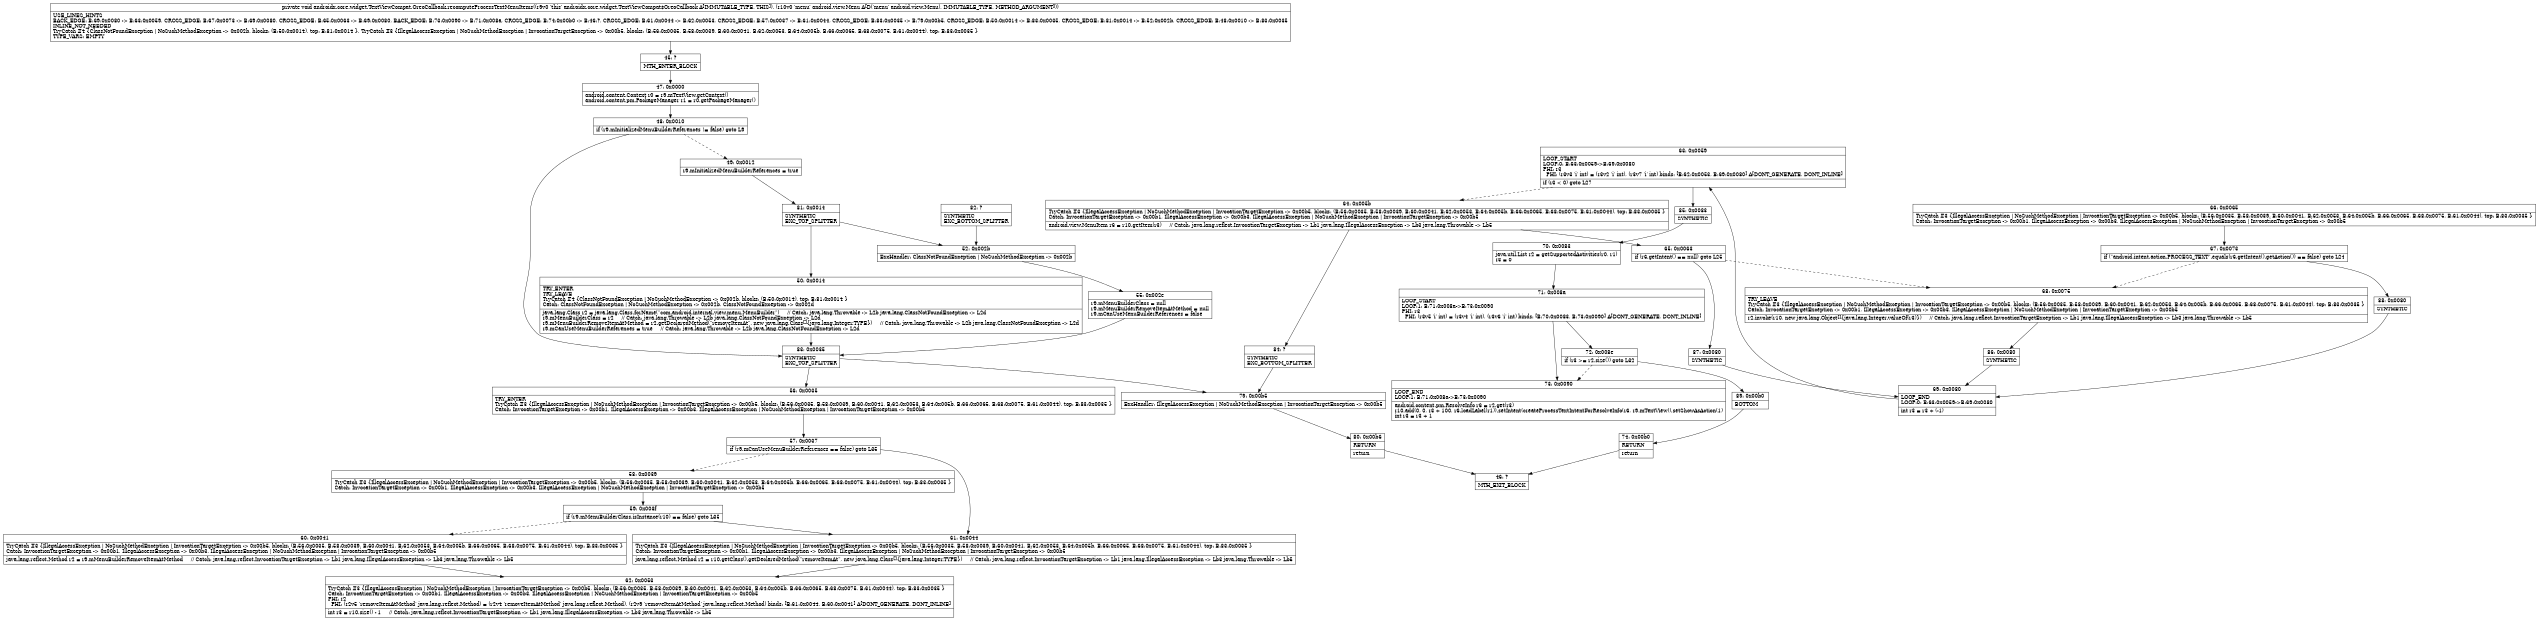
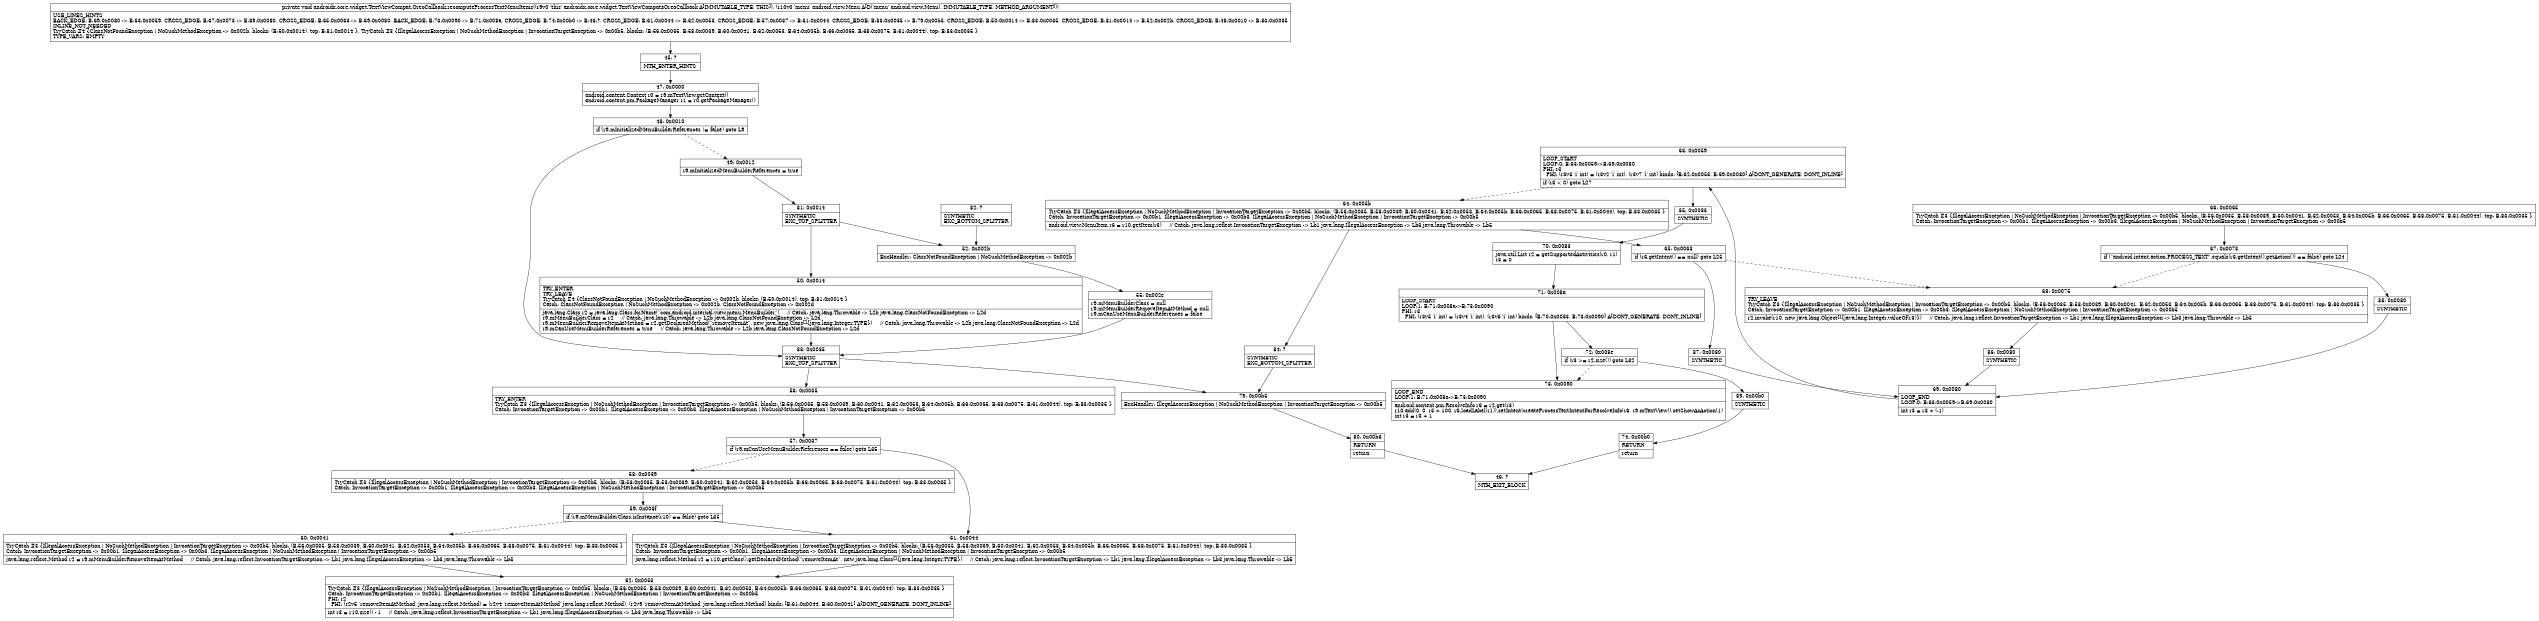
(670, 66) -> (670, 66)
(1747, 405) -> (1750, 405)
